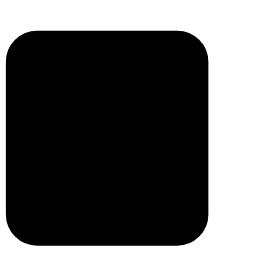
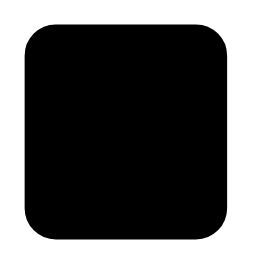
(107, 138) -> (126, 132)
